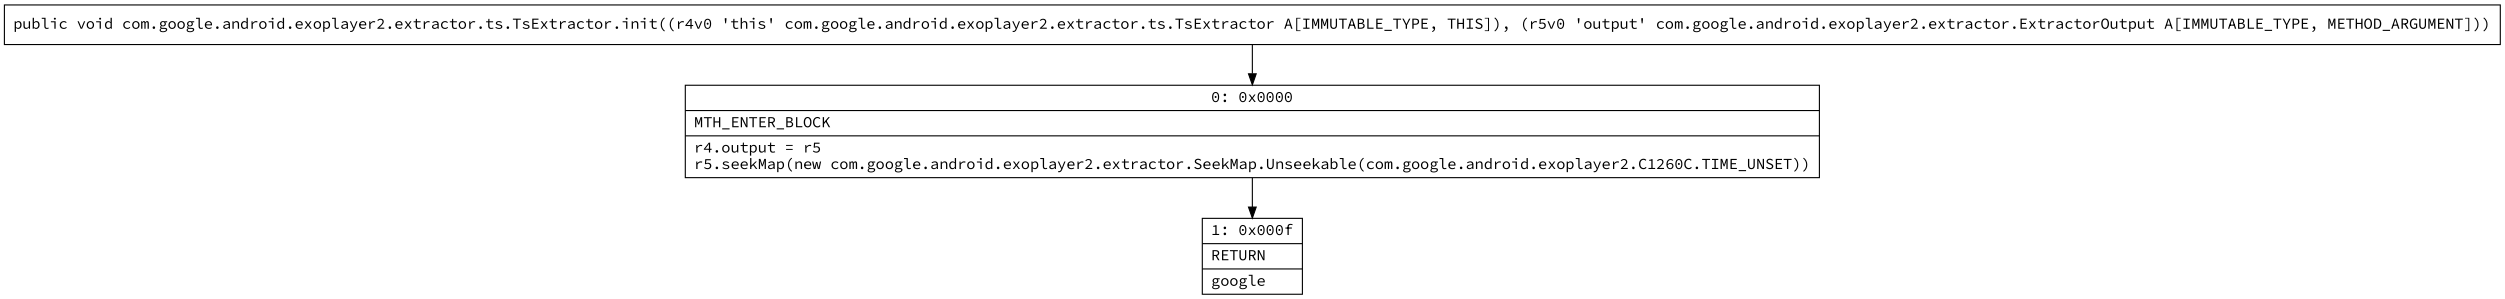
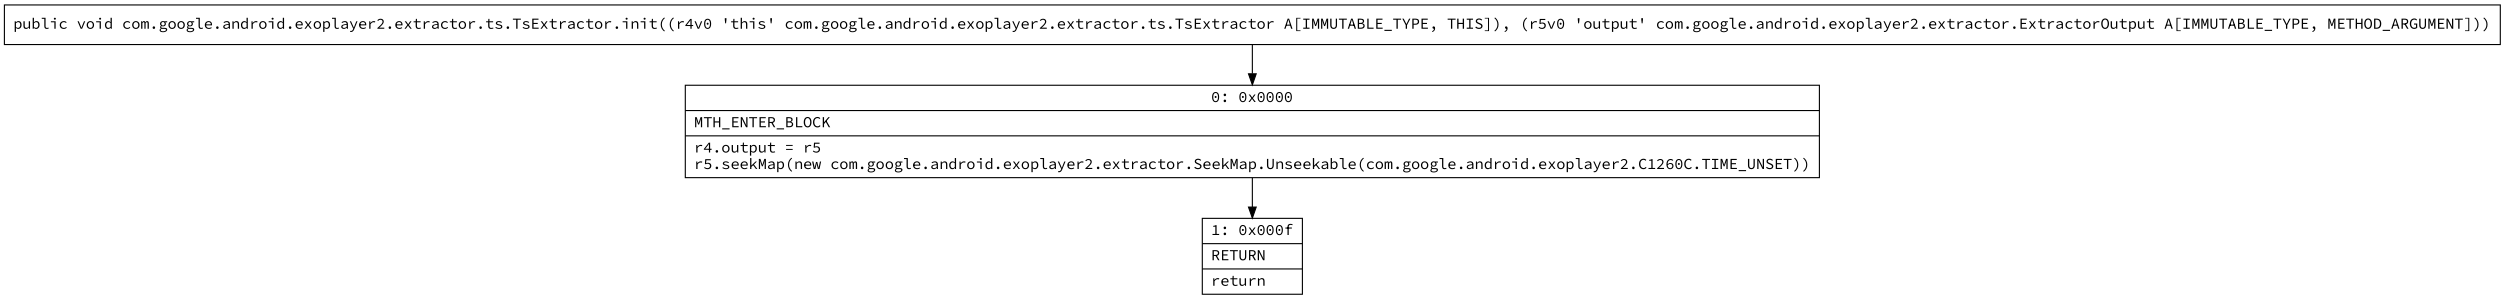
(1239, 281) -> (1239, 281)
